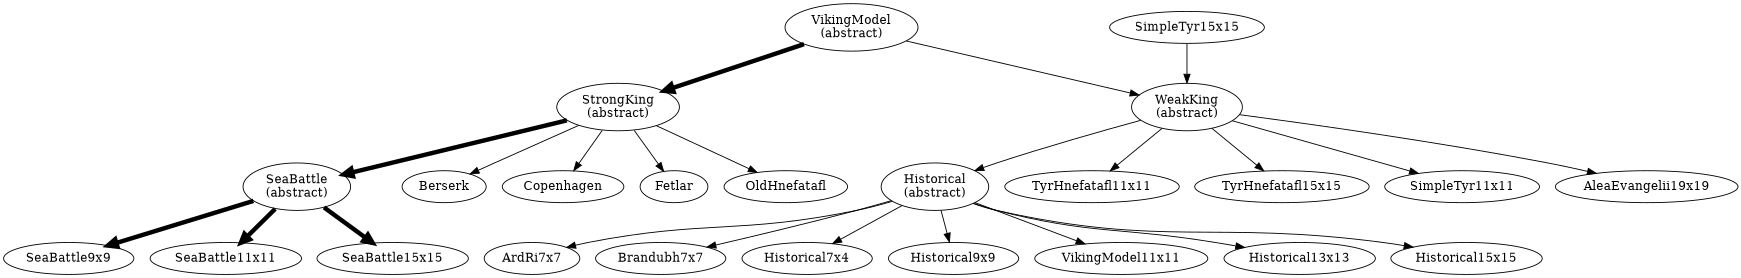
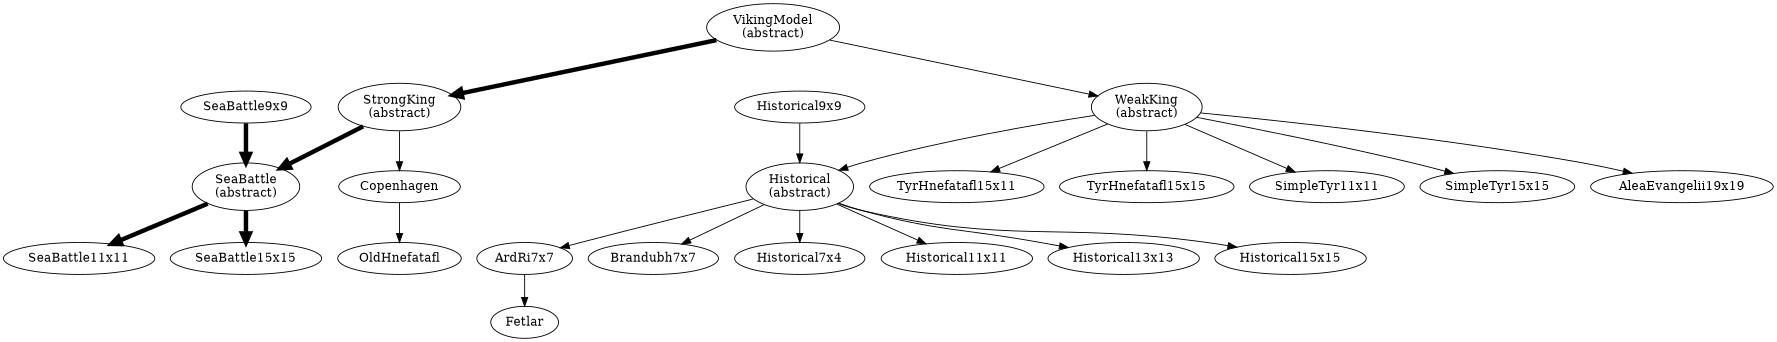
(1187, 59) -> (1321, 143)
(646, 147) -> (525, 286)
(703, 147) -> (399, 218)
(444, 187) -> none
(1092, 187) -> (957, 187)
(185, 222) -> (246, 139)
(944, 222) -> (800, 139)
(1121, 258) -> (957, 258)
